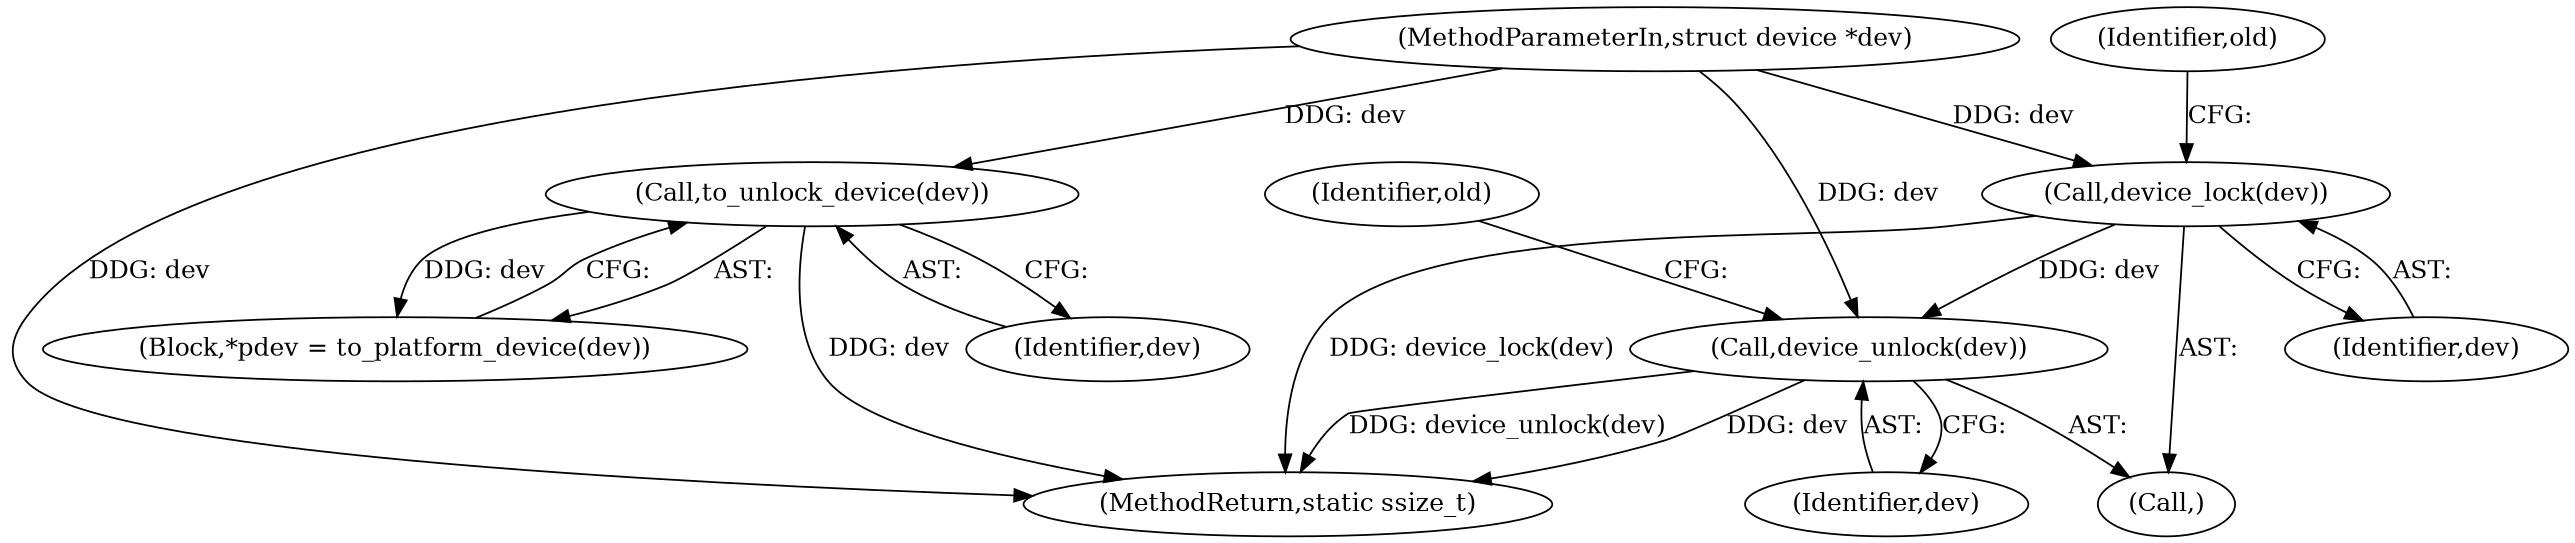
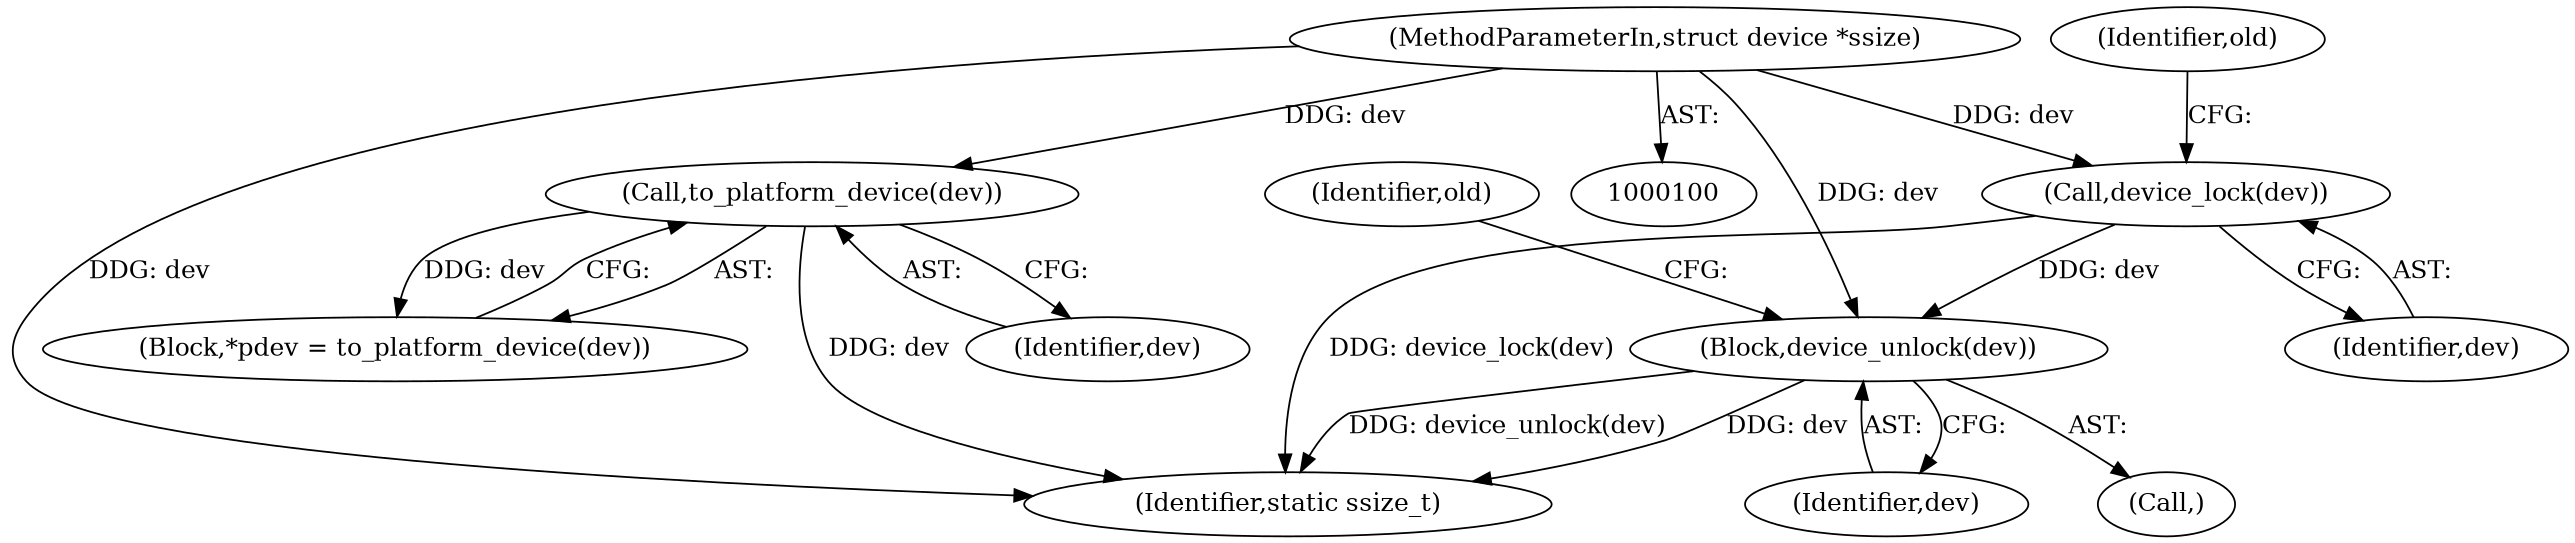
(1655, 39) -> (1655, 39)
(812, 194) -> (812, 194)
none -> (1664, 194)
(2177, 340) -> none
(1869, 349) -> (1869, 349)
(1288, 504) -> (1288, 504)
